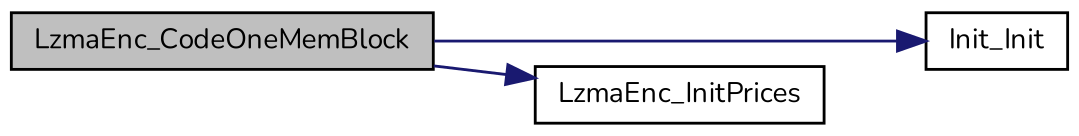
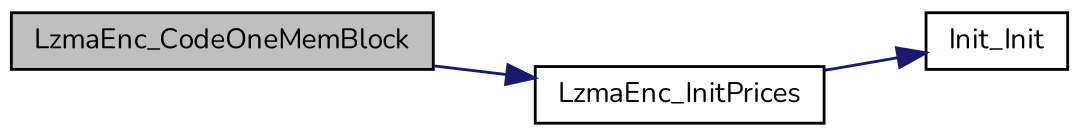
(666, 41) -> (861, 64)
